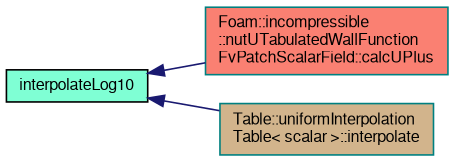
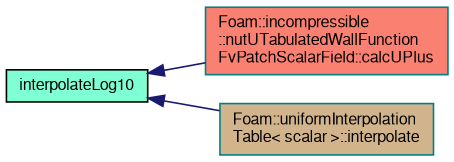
(327, 129) -> (327, 129)
